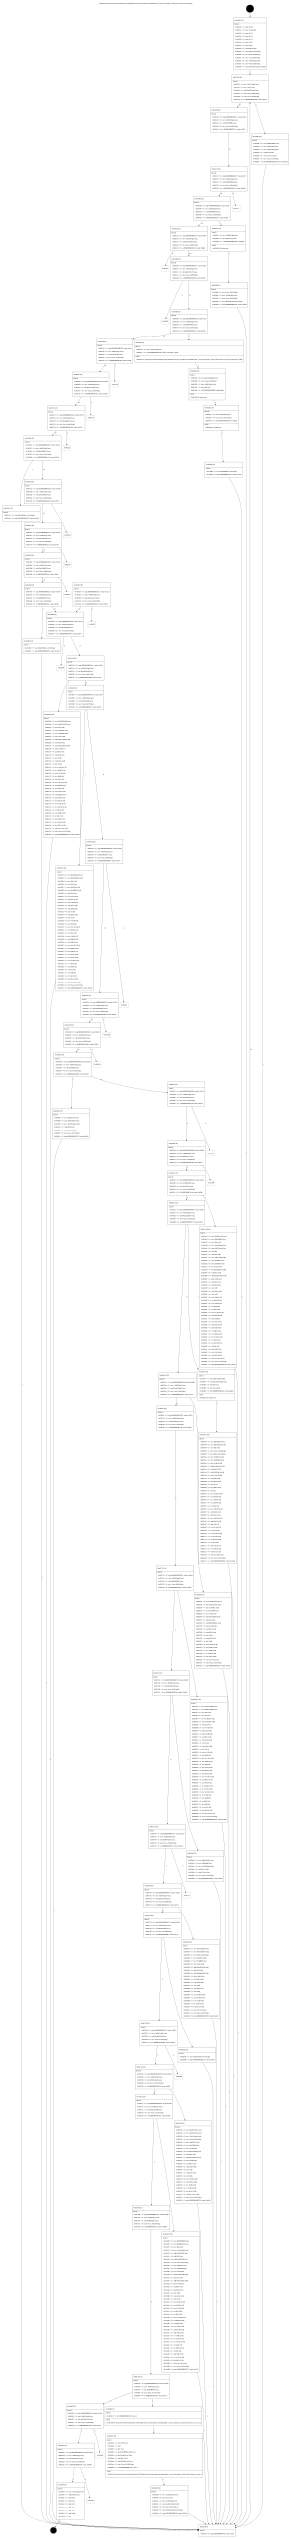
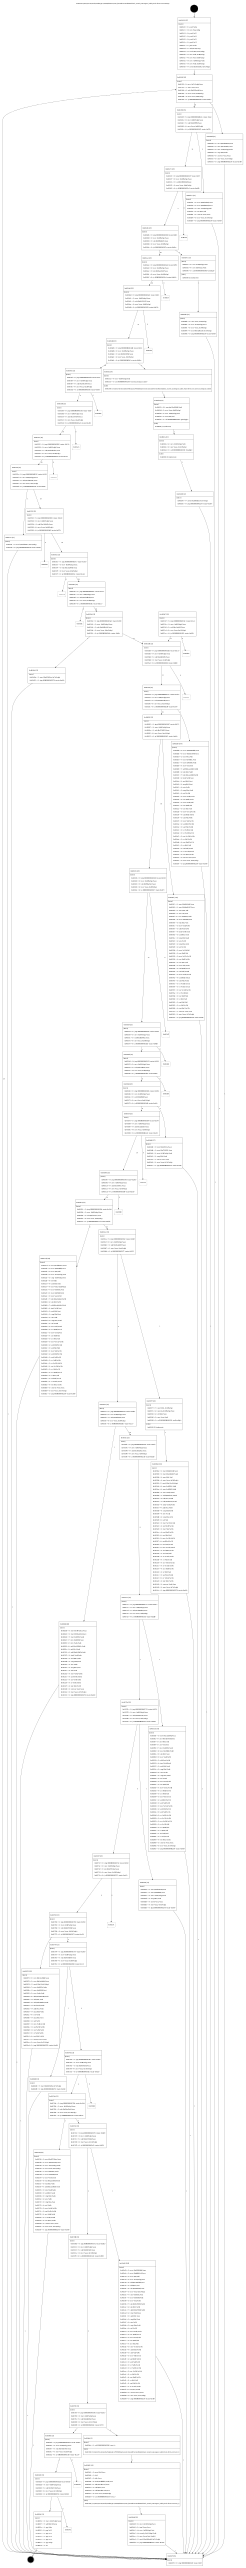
none -> (204, 208)
